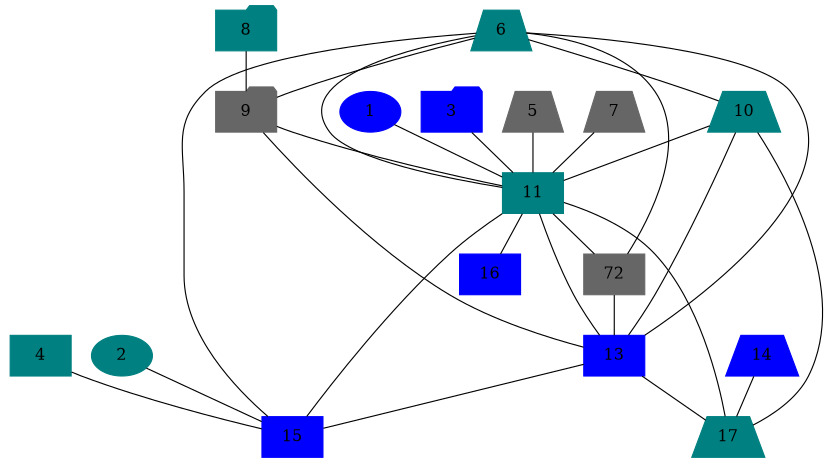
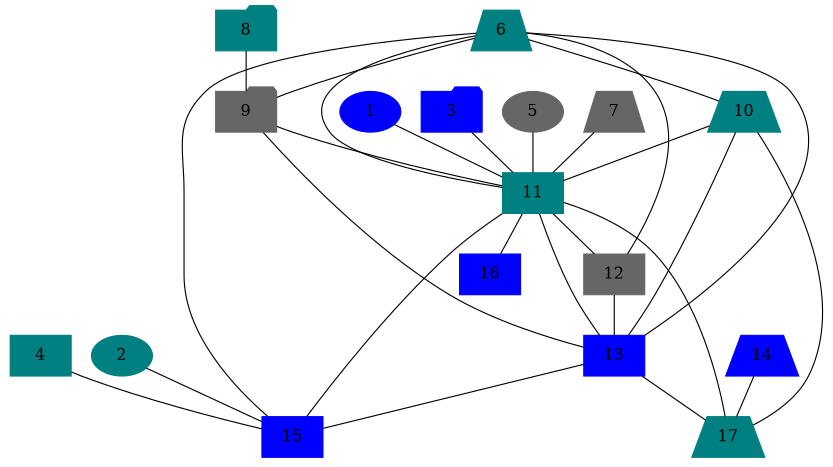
(533, 112) -> (533, 112)
(614, 274) -> (614, 274)
